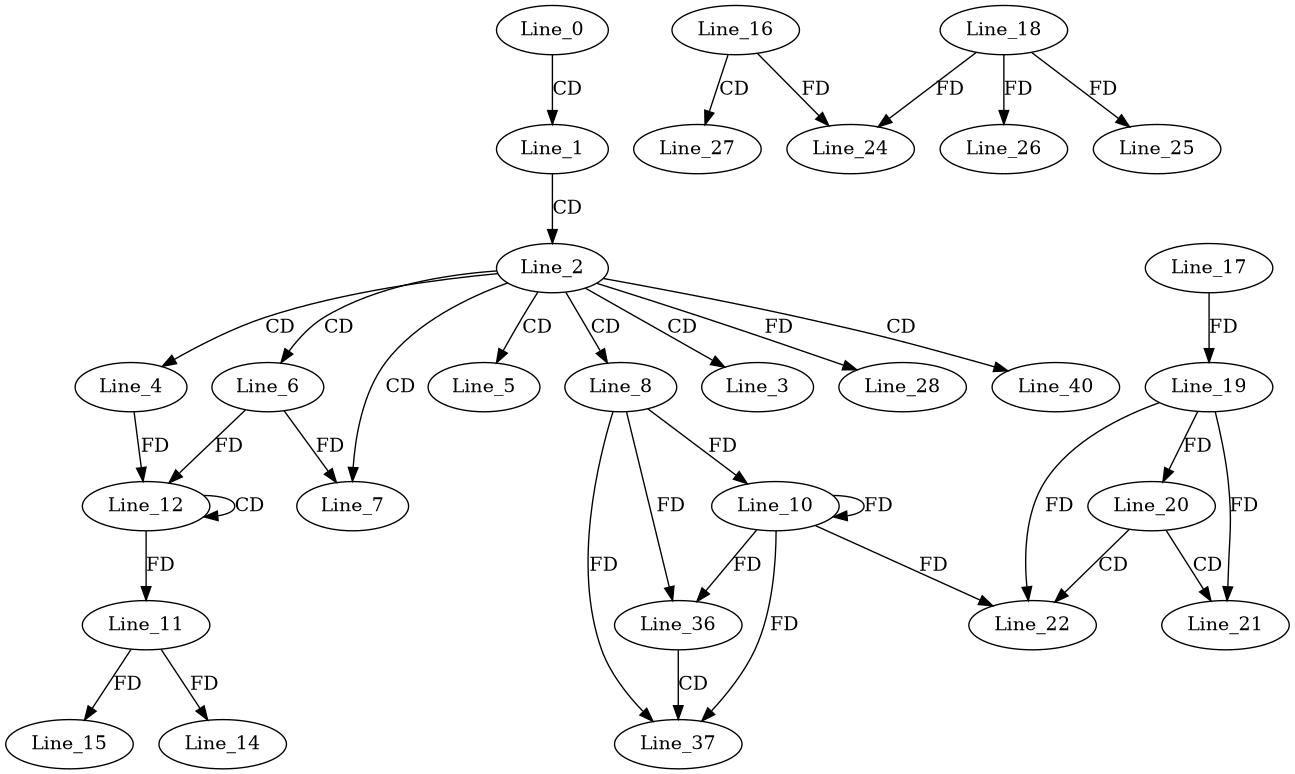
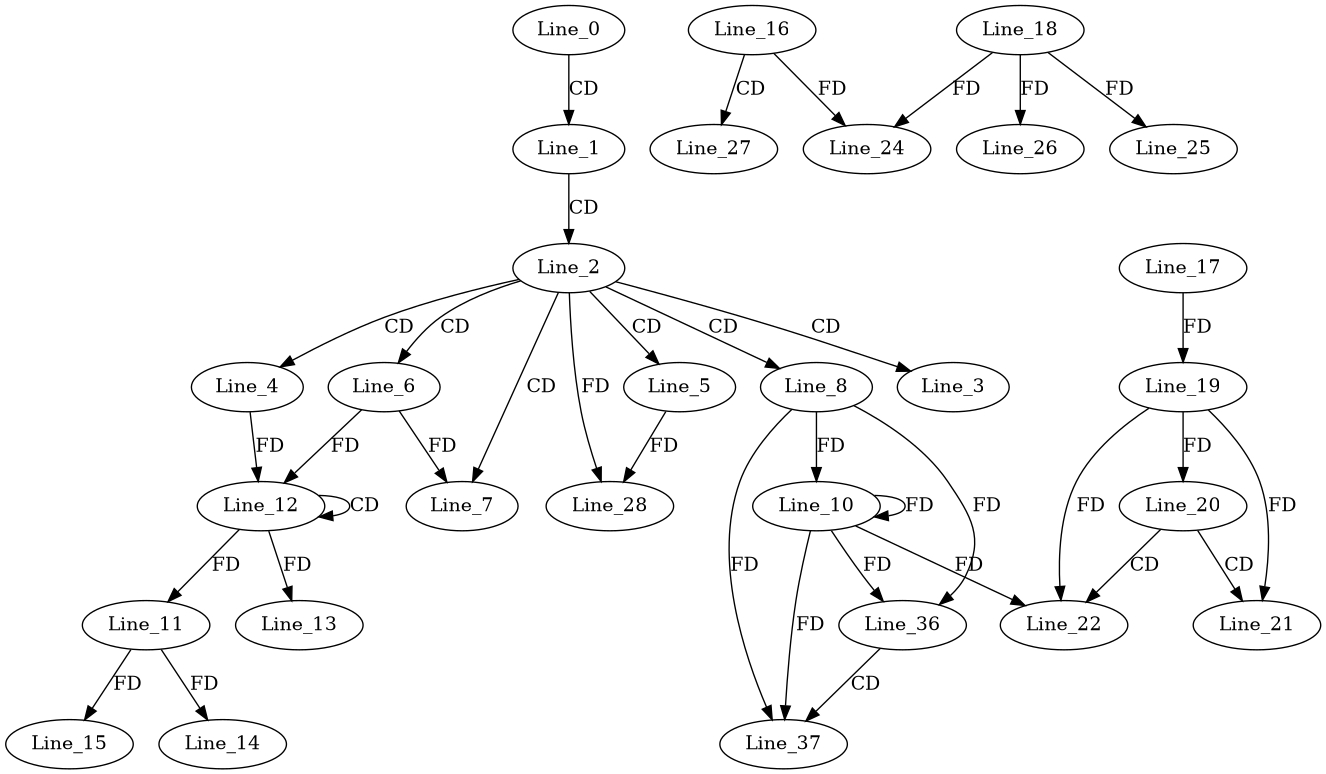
(1056, 387) -> none
none -> (648, 441)
none -> (299, 625)
